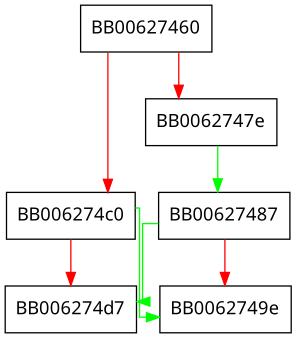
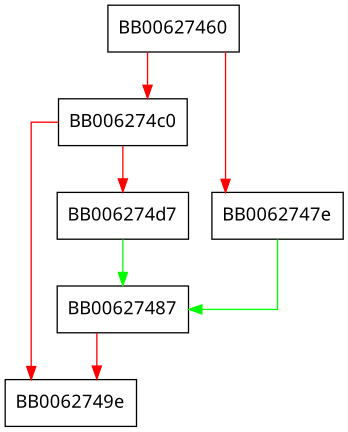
(143, 255) -> (123, 256)
(140, 264) -> (31, 231)
